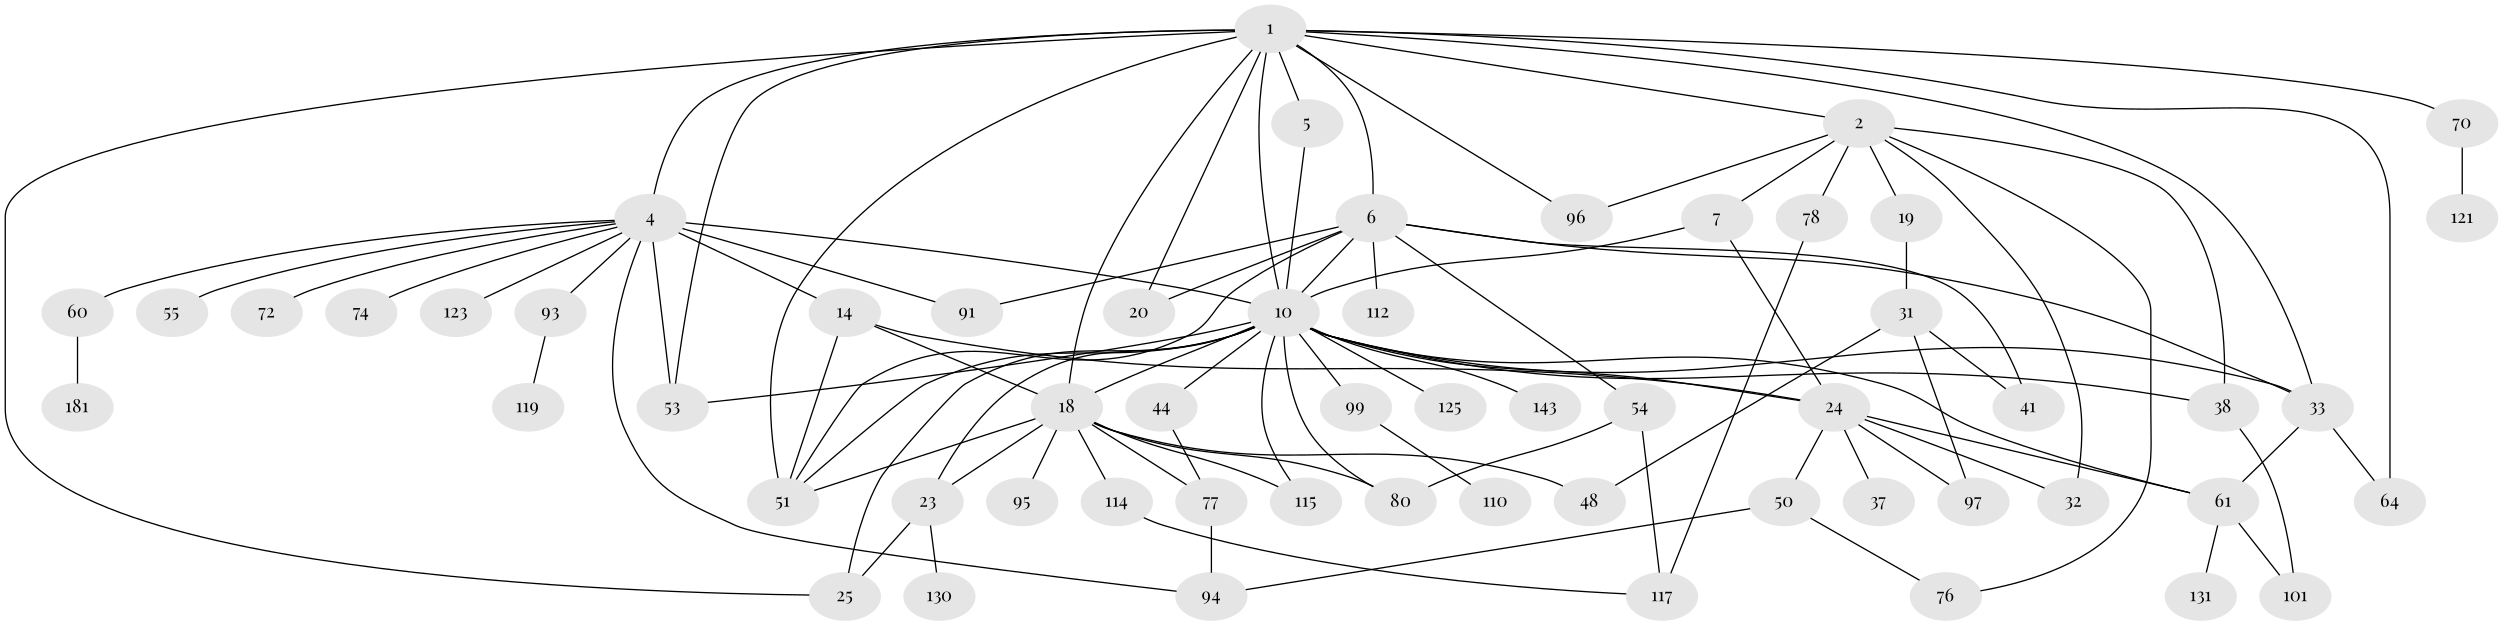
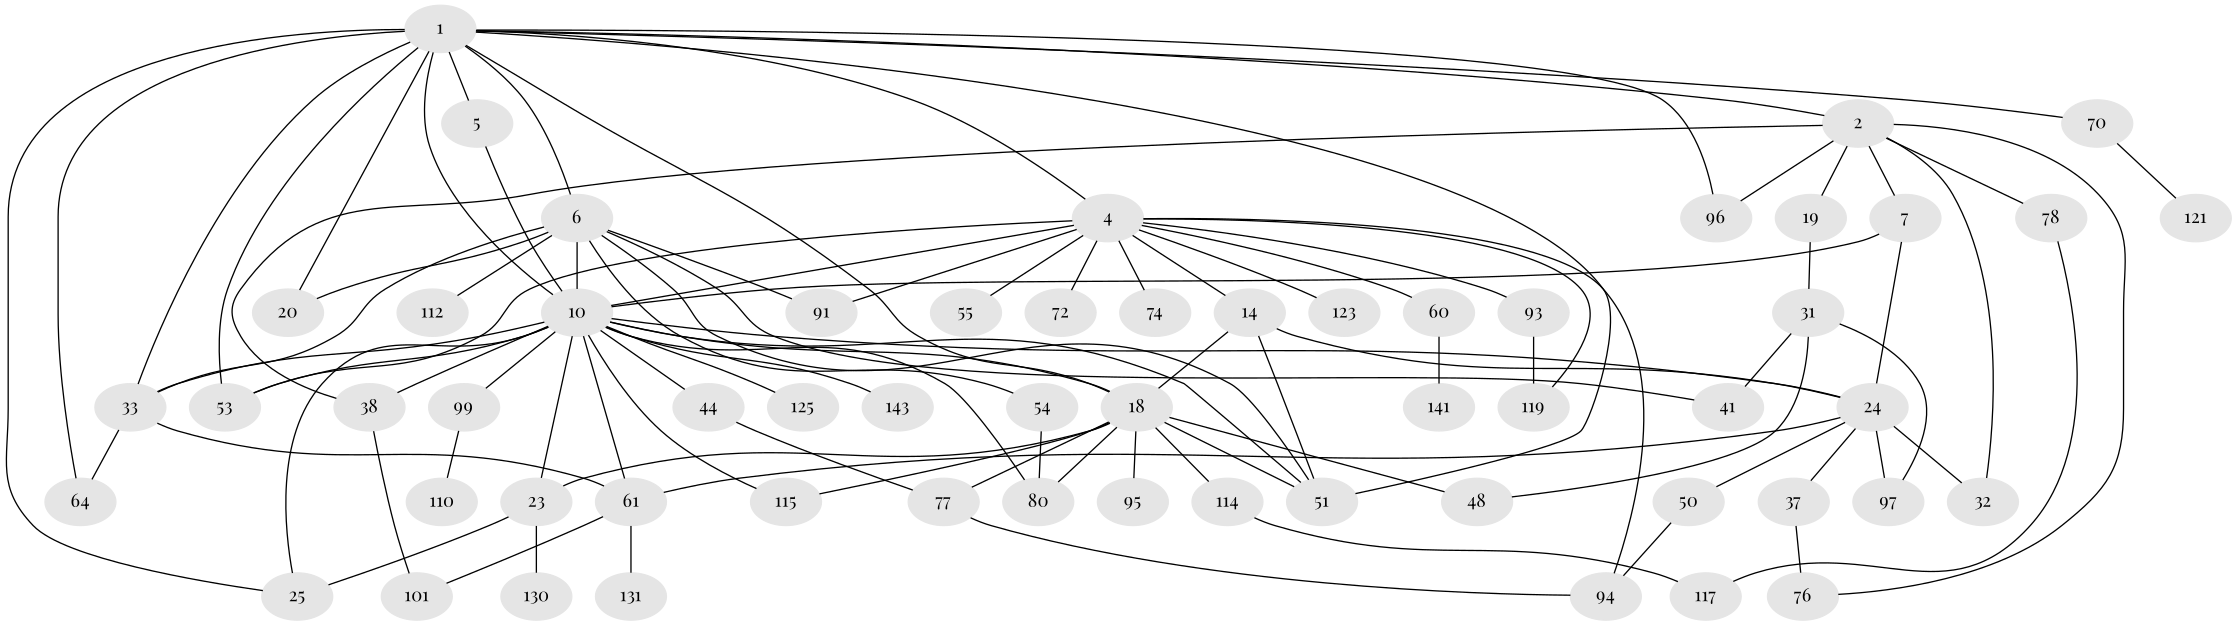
none -> (1423, 235)
(78, 407) -> (1439, 407)
(1651, 502) -> none
(1865, 549) -> (1798, 549)
